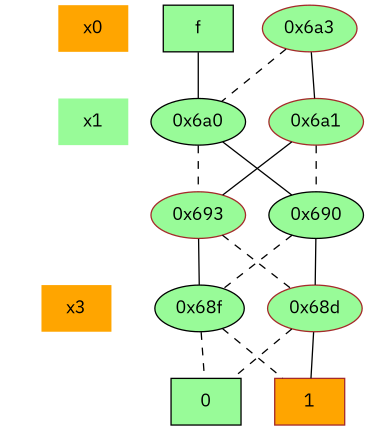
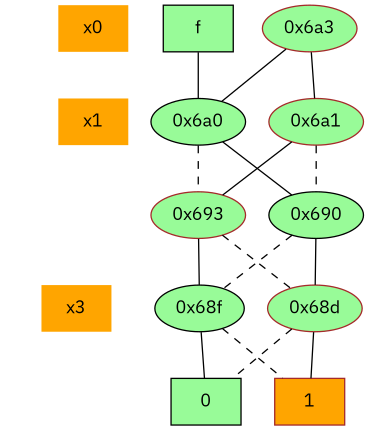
(254, 75) -> (254, 75)
(93, 122) -> (93, 122)
(203, 355) -> (203, 355)
